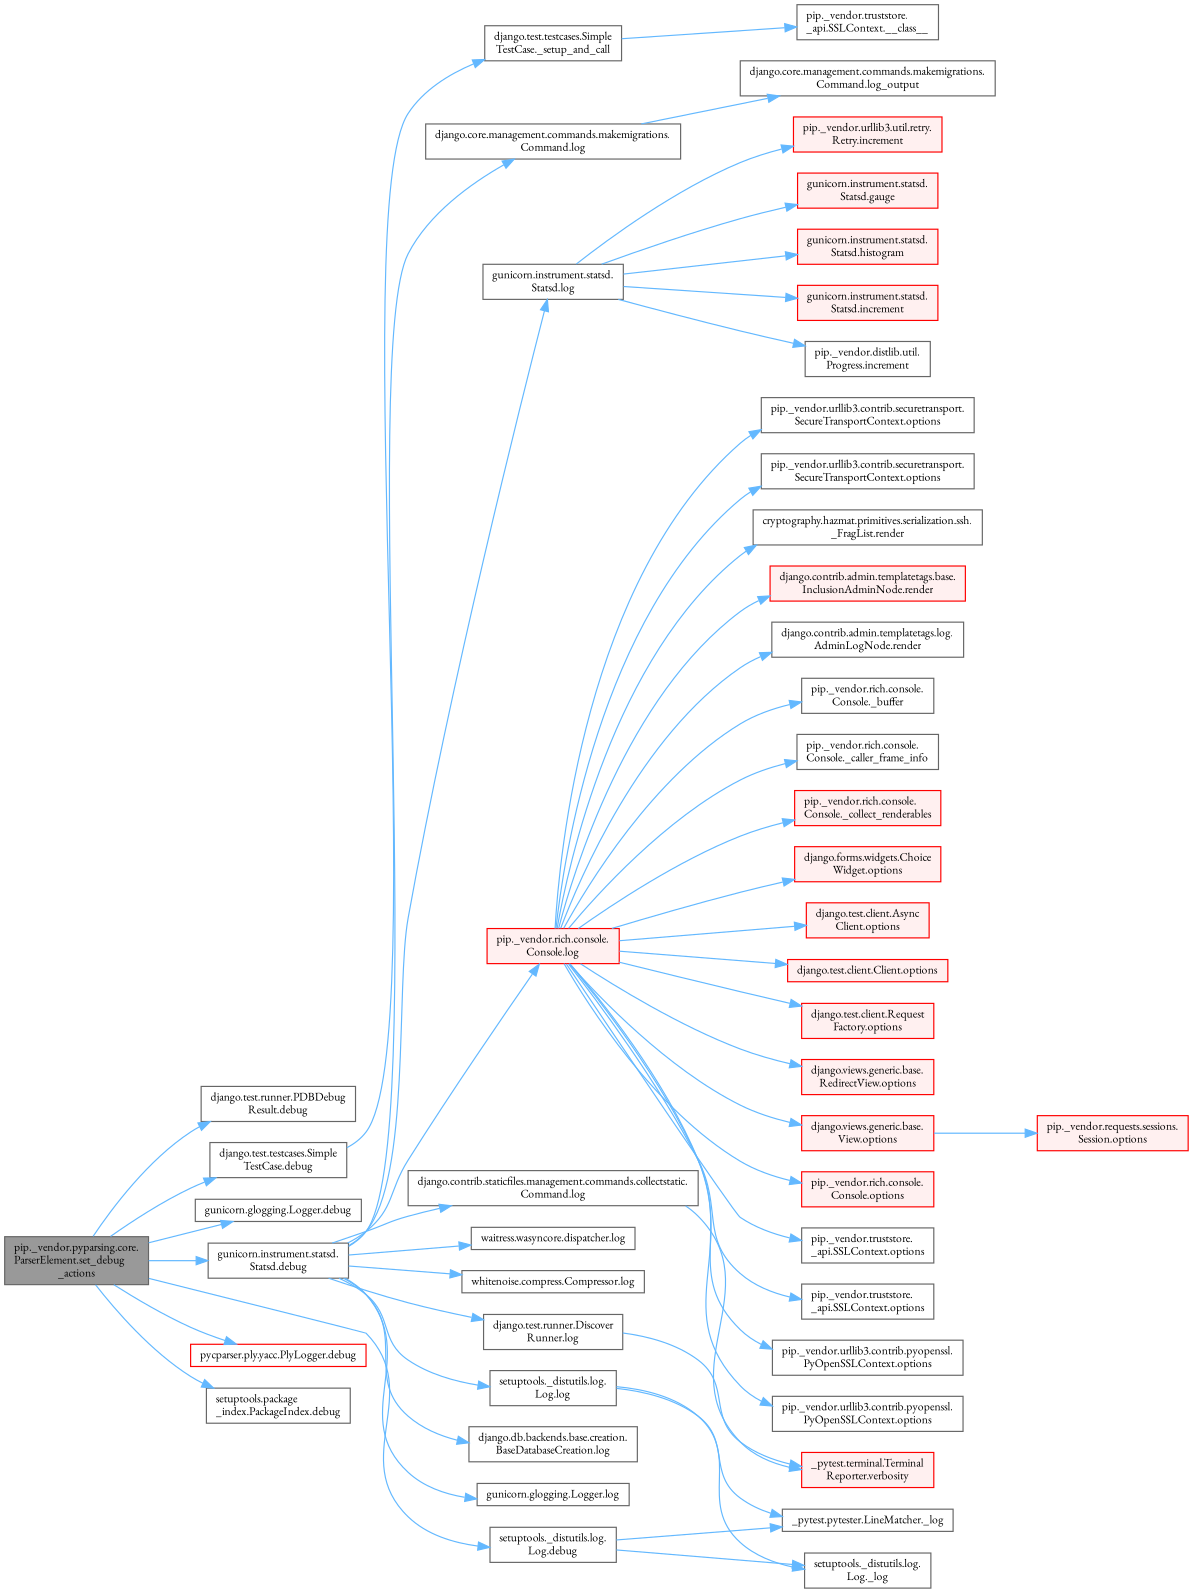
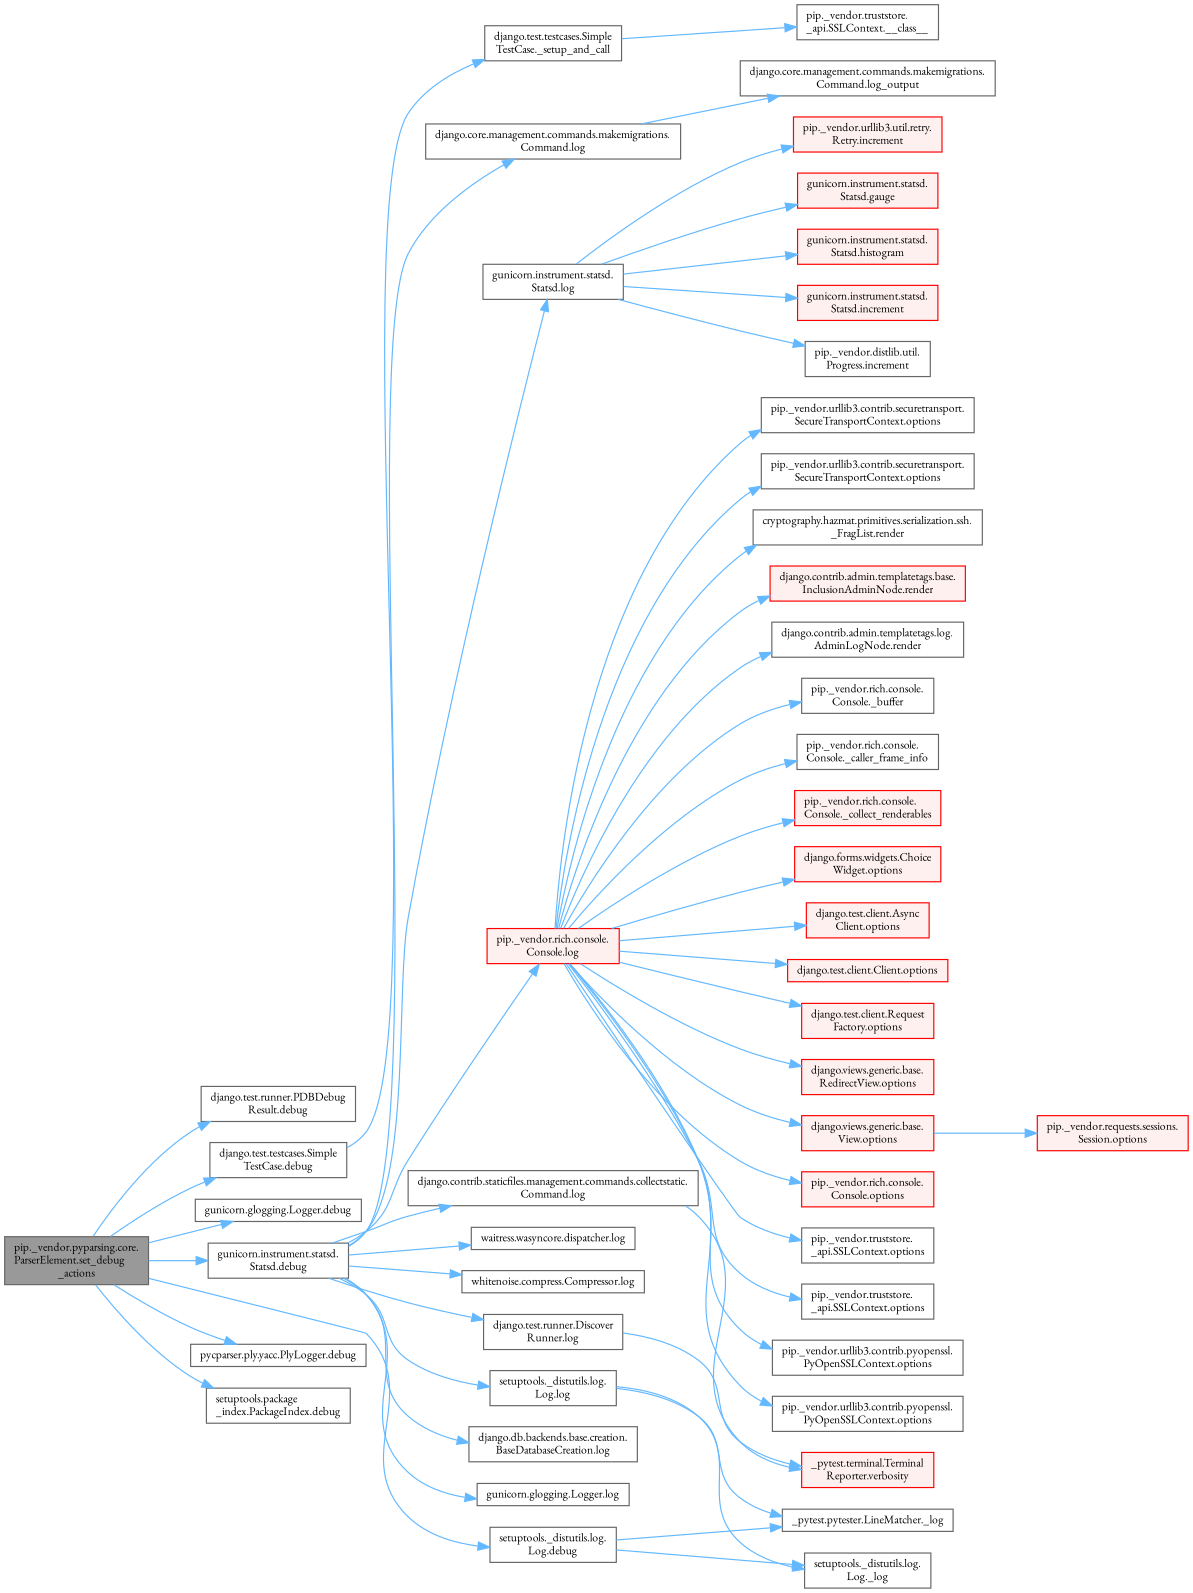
(278, 1355) -> (278, 1355)
